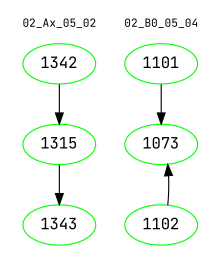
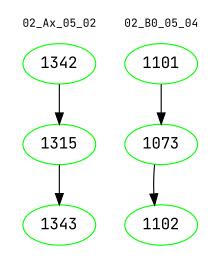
(169, 191) -> (154, 179)
